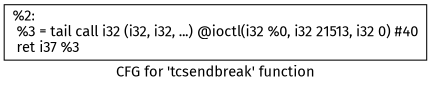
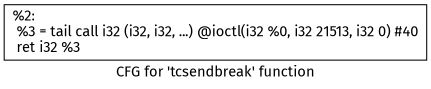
(46, 48) -> (47, 48)
